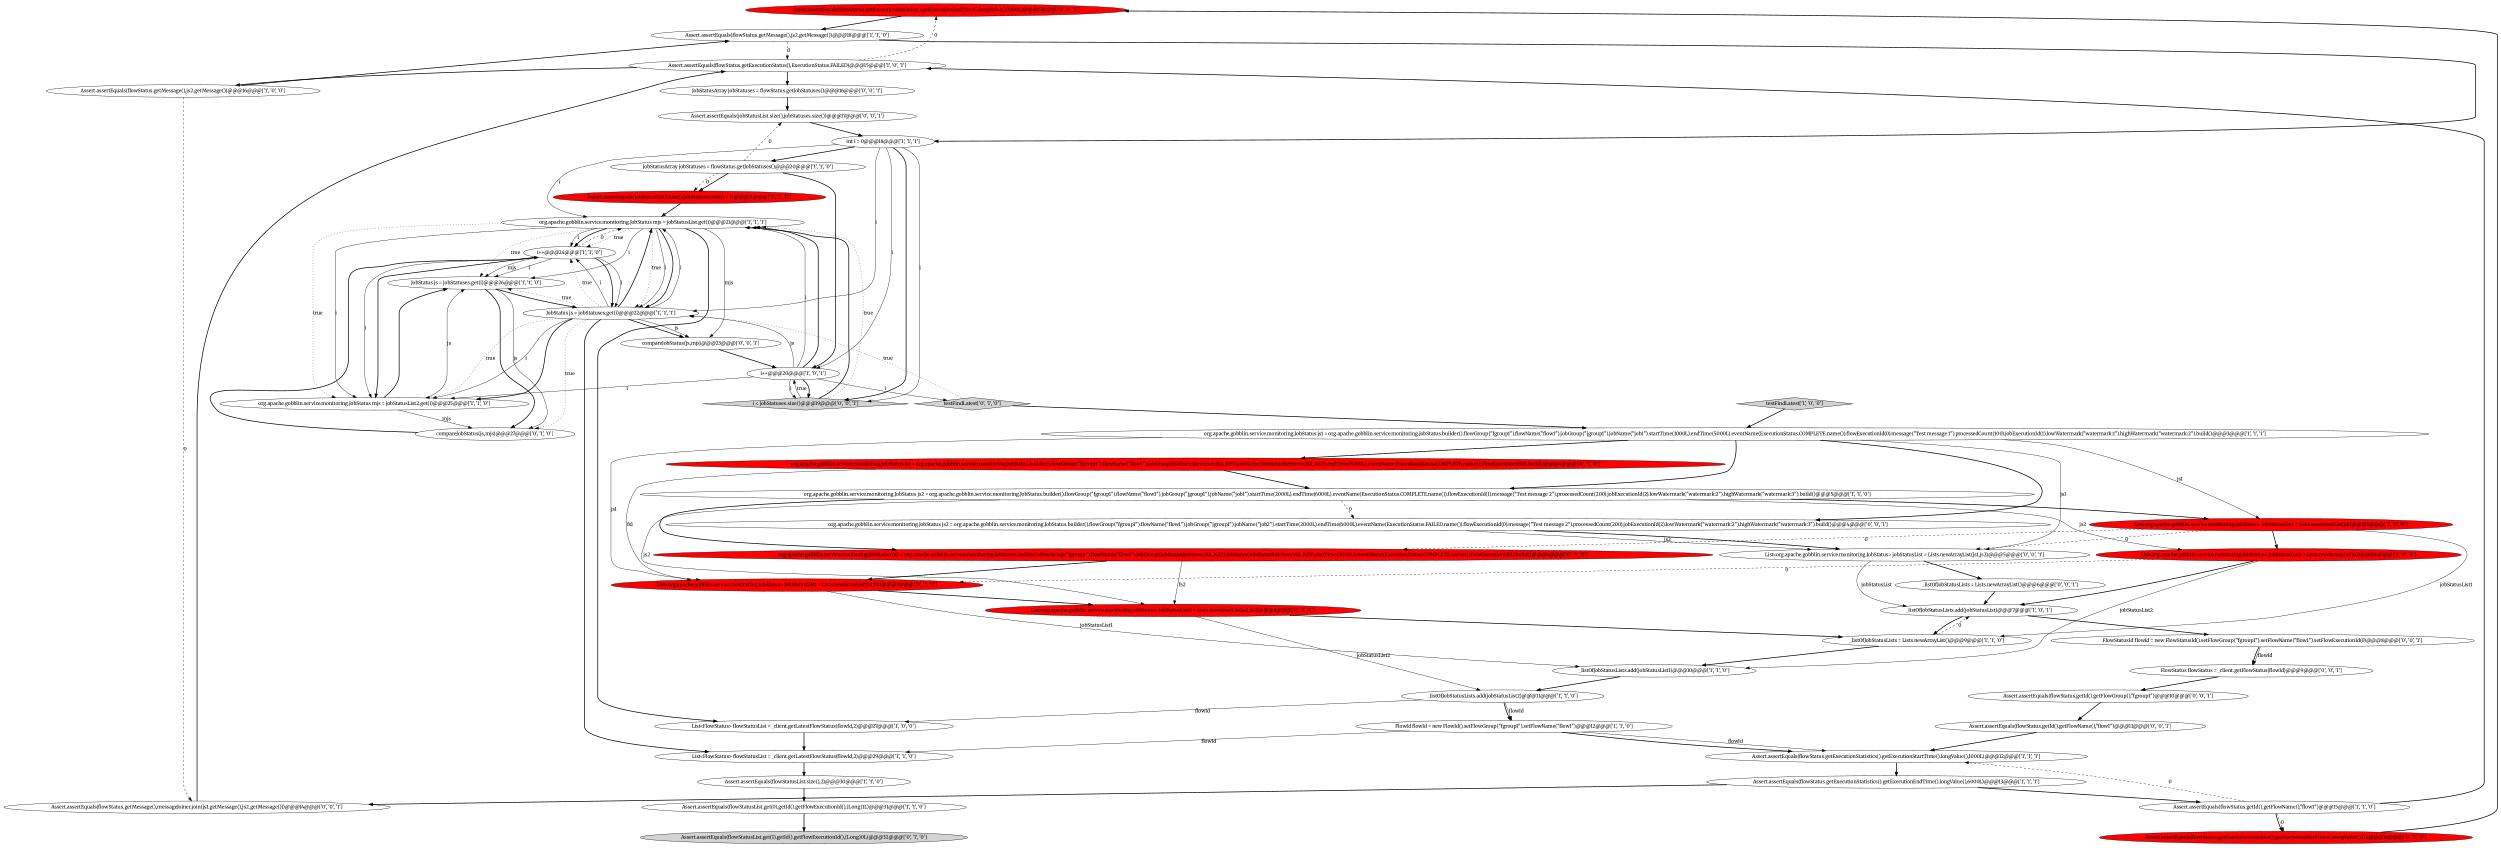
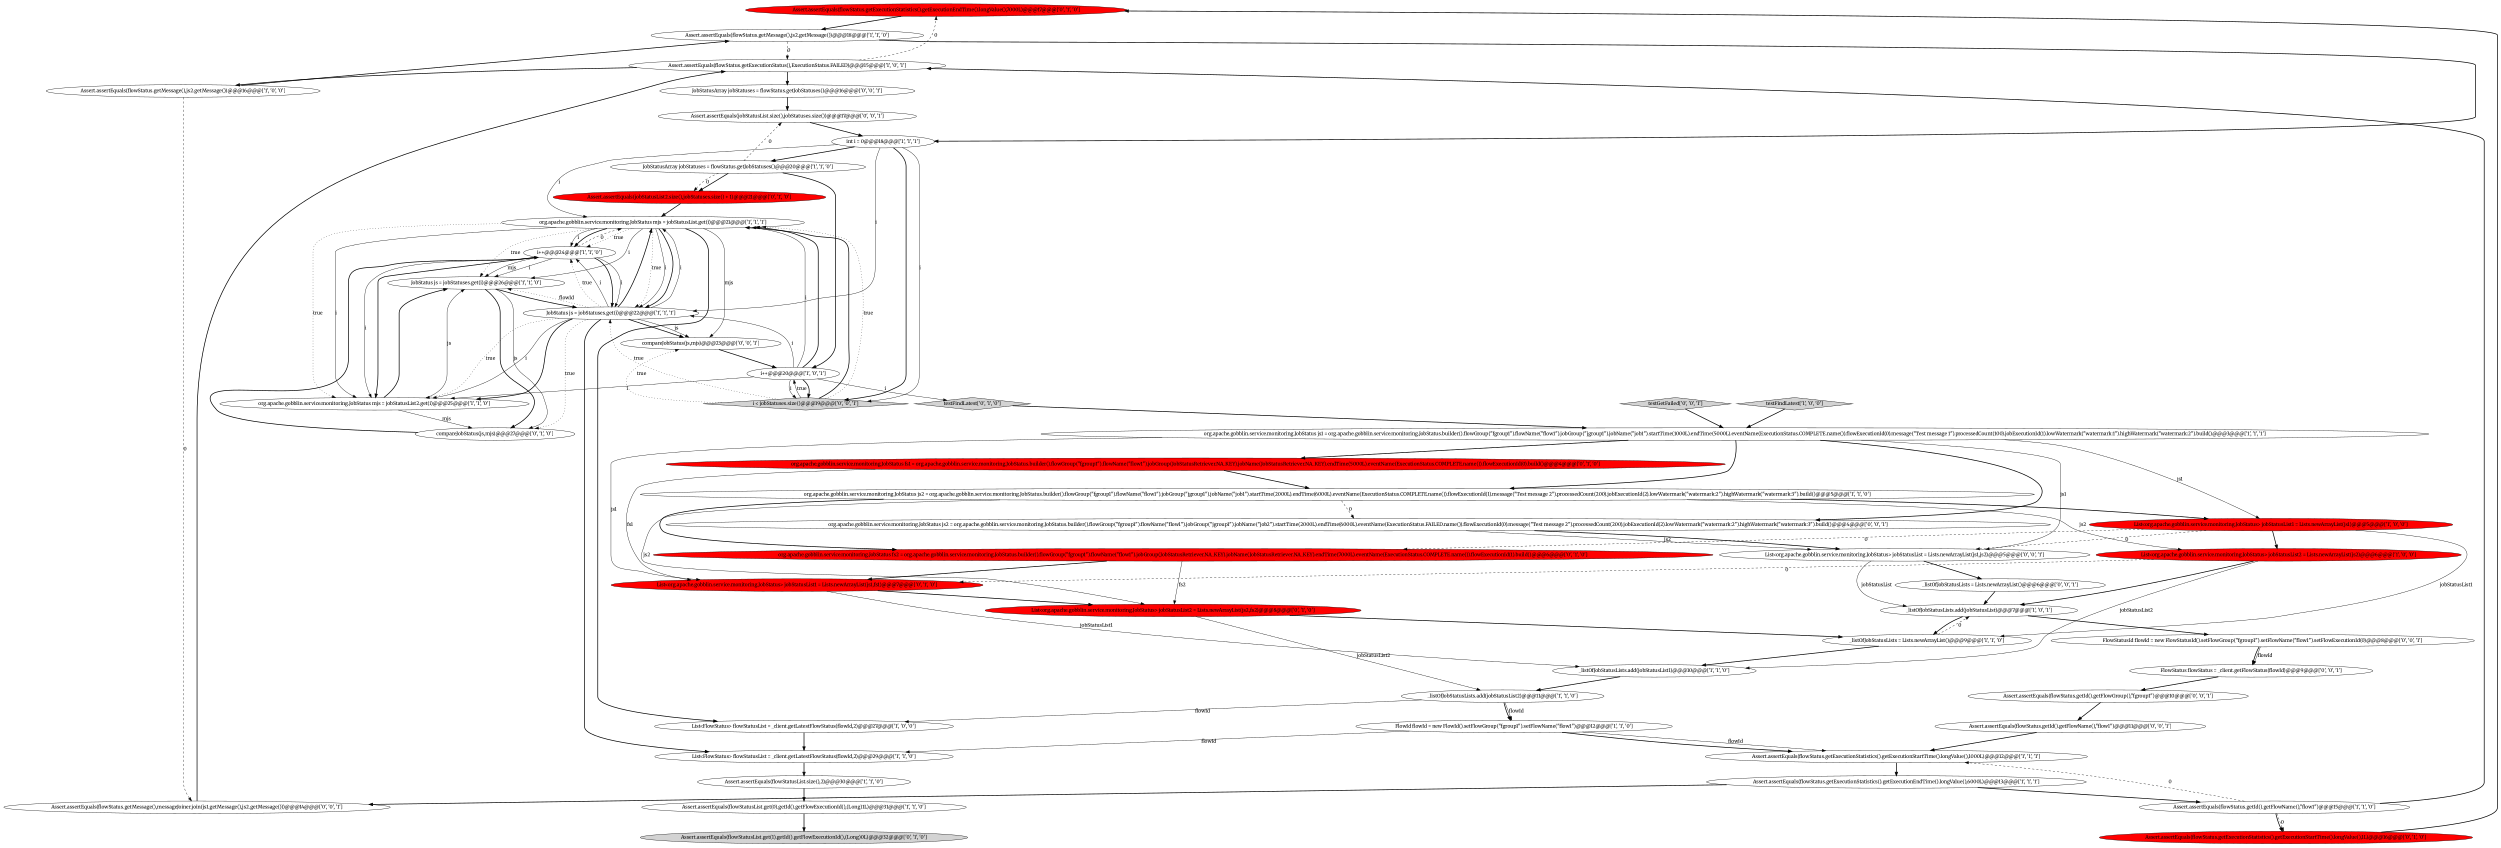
(890, 272) -> none
(567, 298) -> (567, 298)
(833, 341) -> (681, 378)
(792, 343) -> (792, 343)
none -> (640, 395)
none -> (1676, 404)
